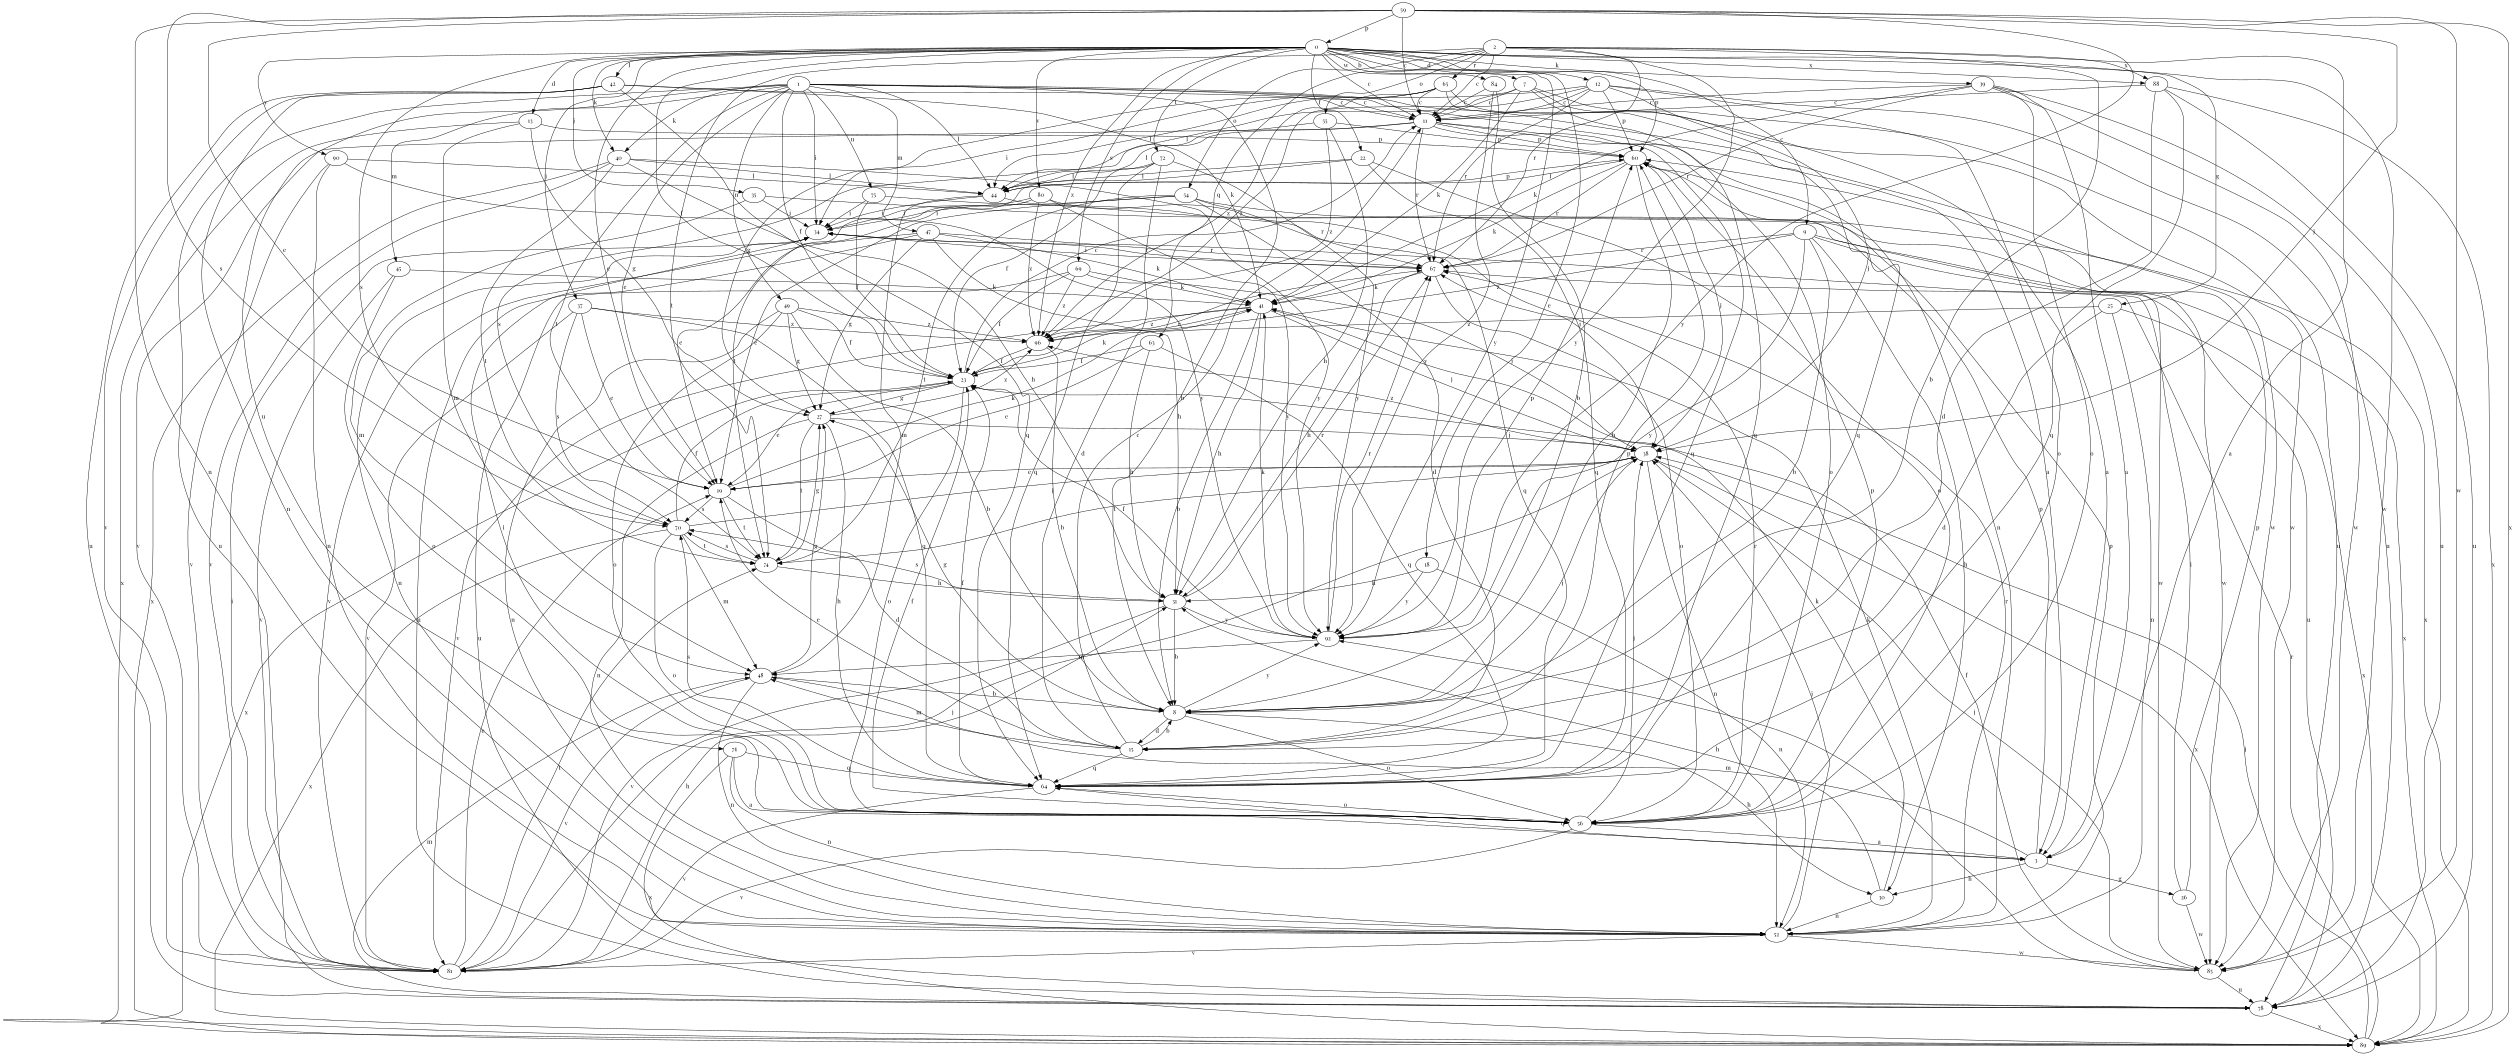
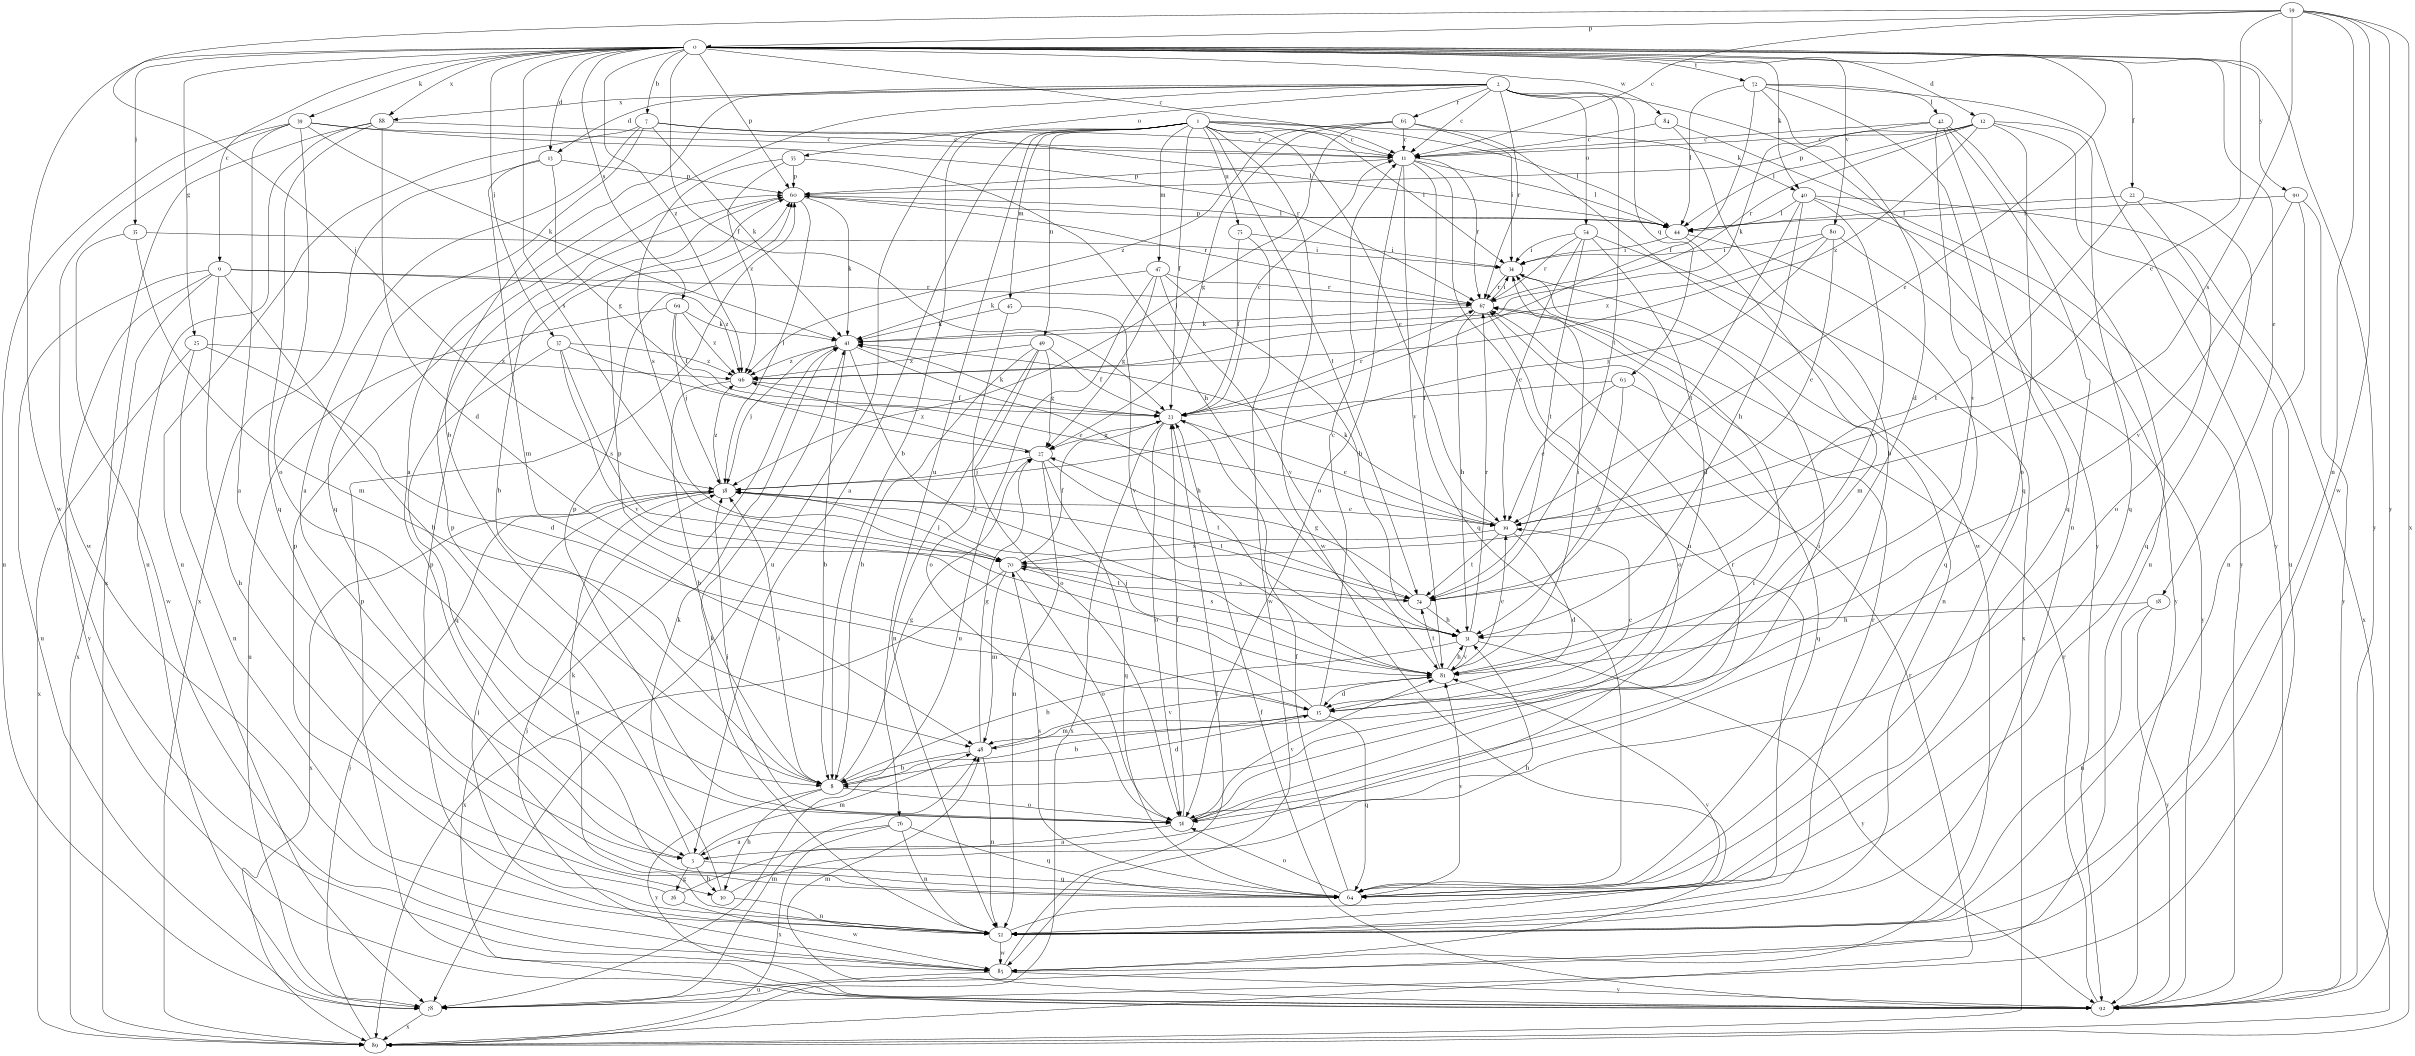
(959, 49) -> (1853, 87)
none -> (1018, 90)
(839, 602) -> (1126, 676)
none -> (1355, 687)
